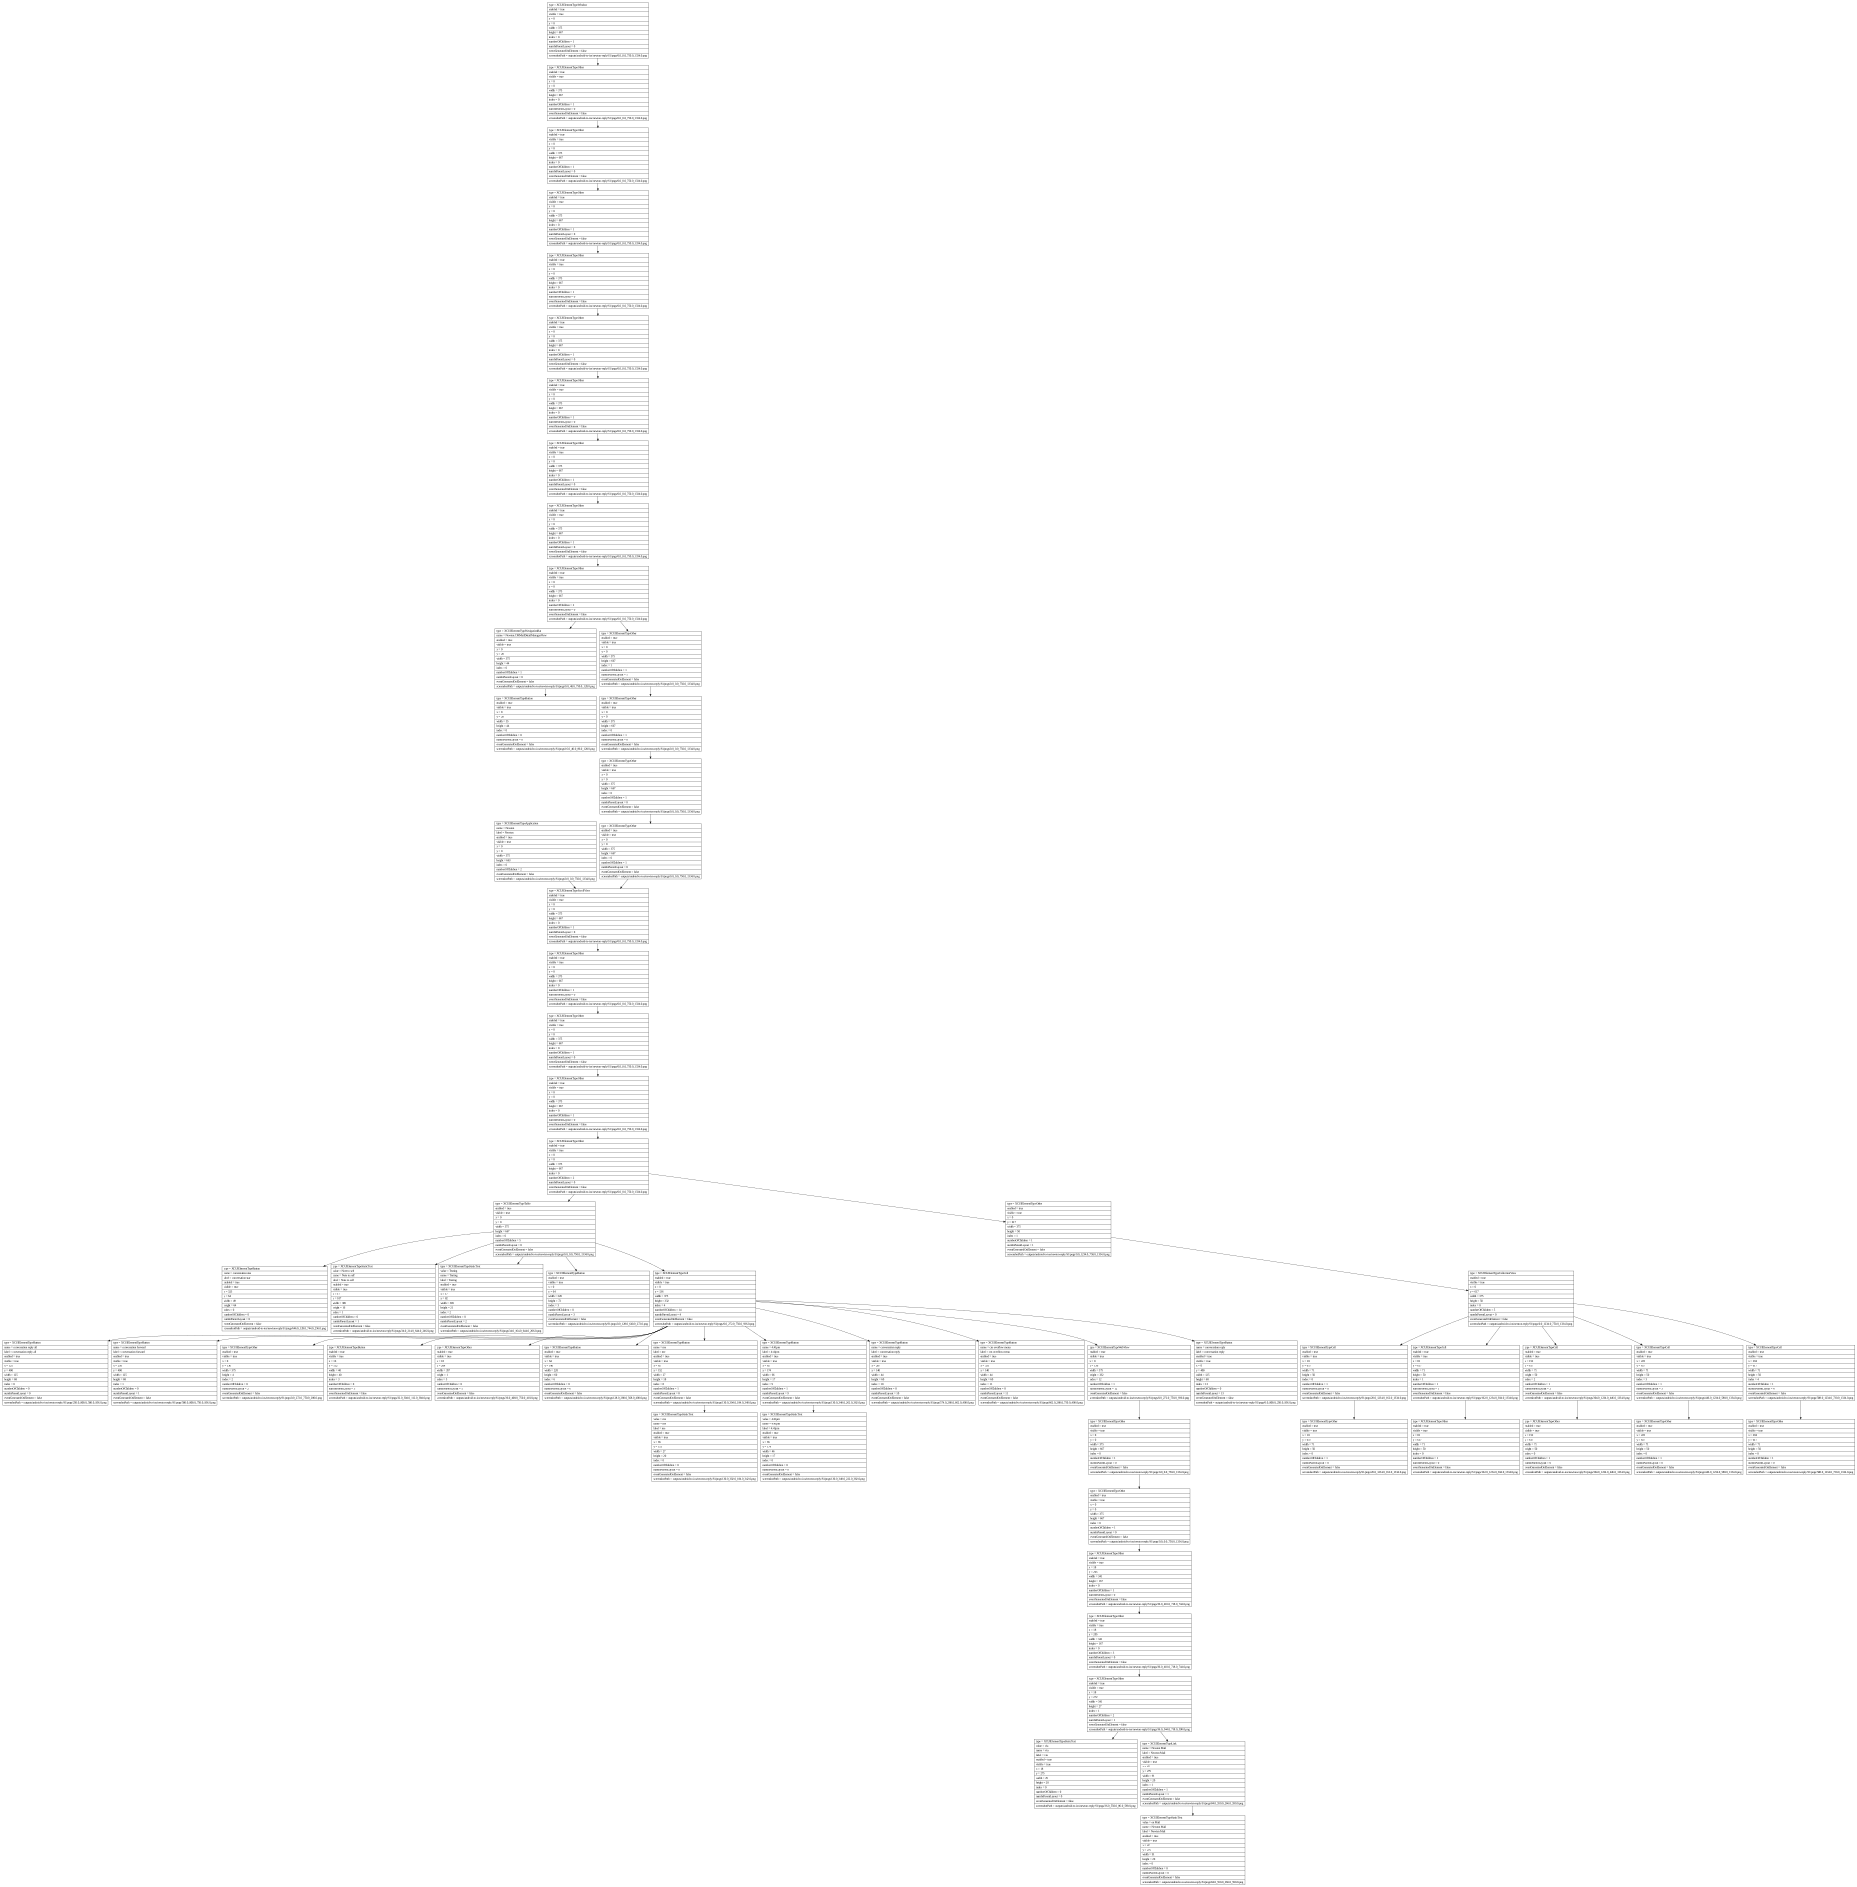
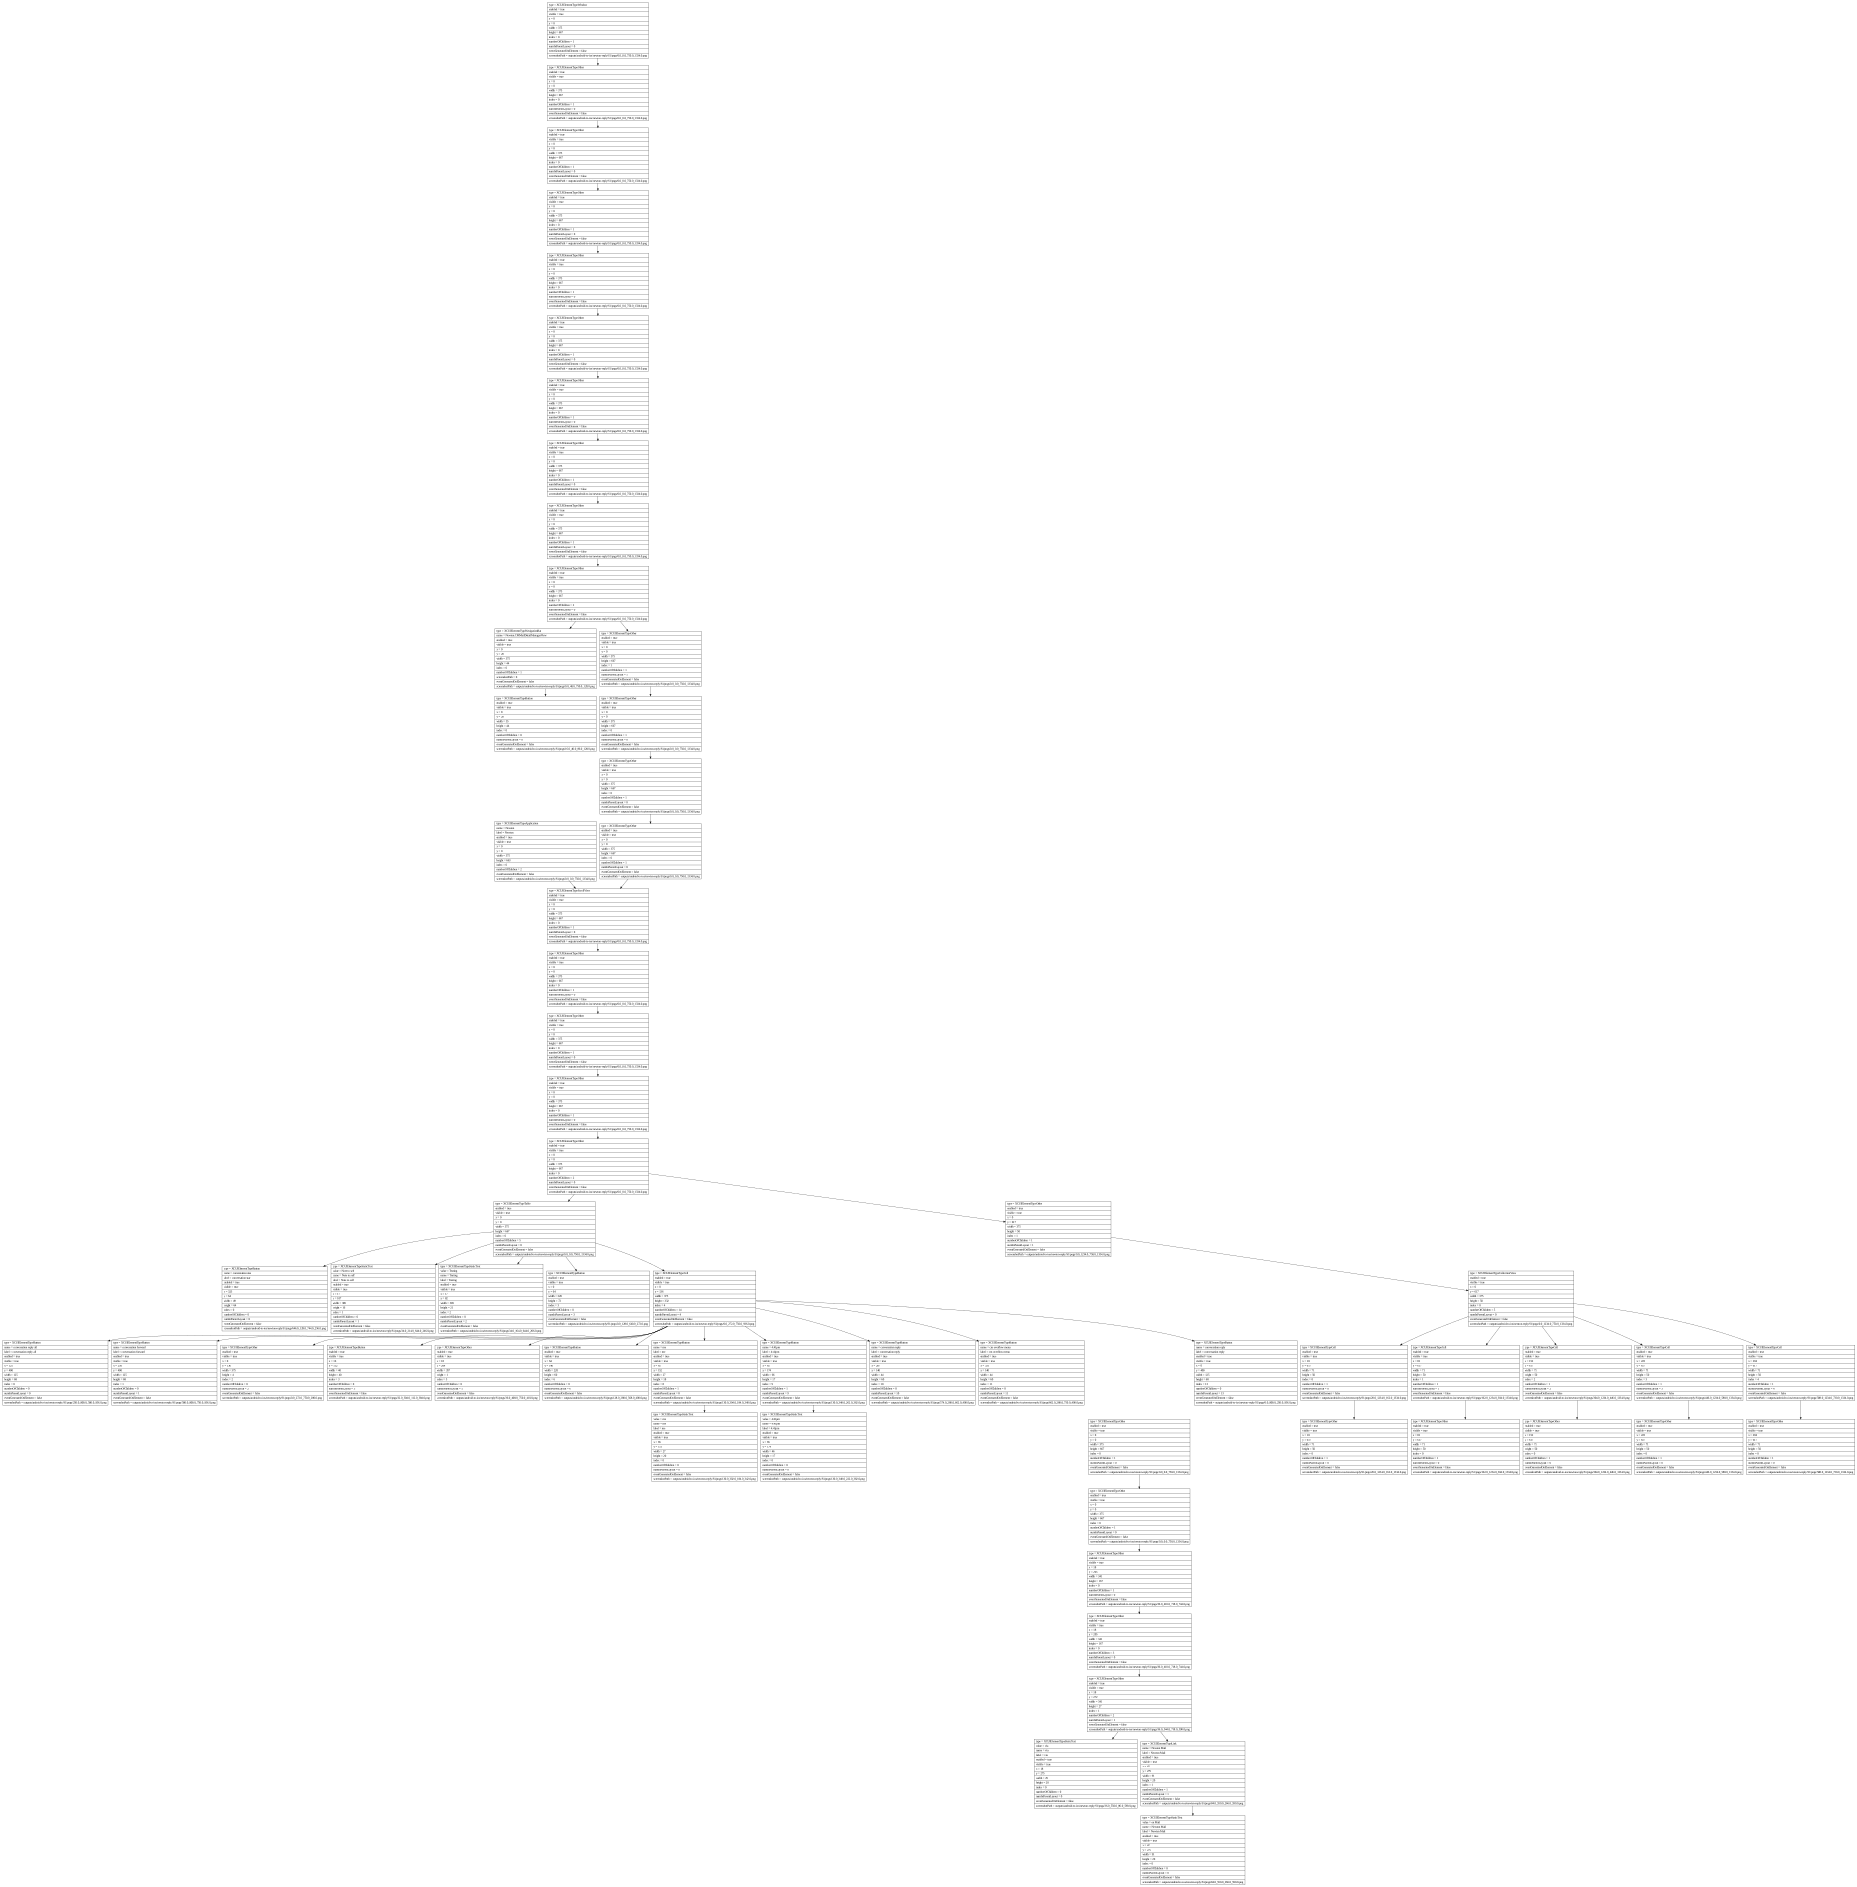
(510, 677) -> (507, 677)
(1139, 1373) -> none
